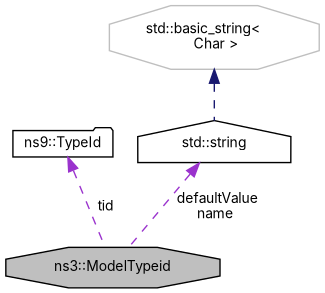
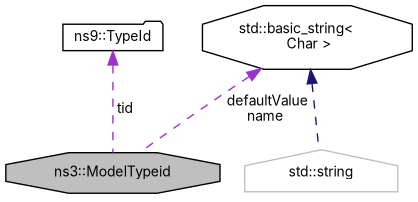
(214, 37) -> (307, 37)
(214, 144) -> (321, 173)
(160, 211) -> (194, 114)
